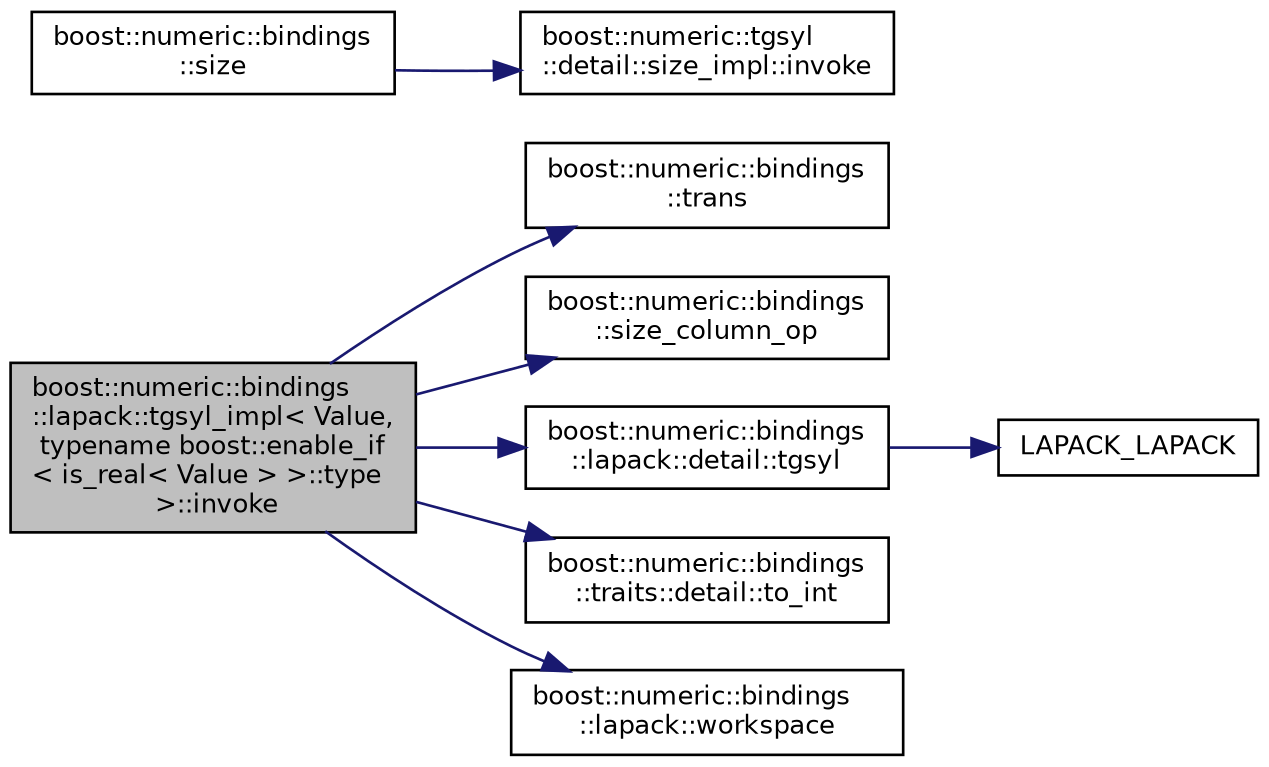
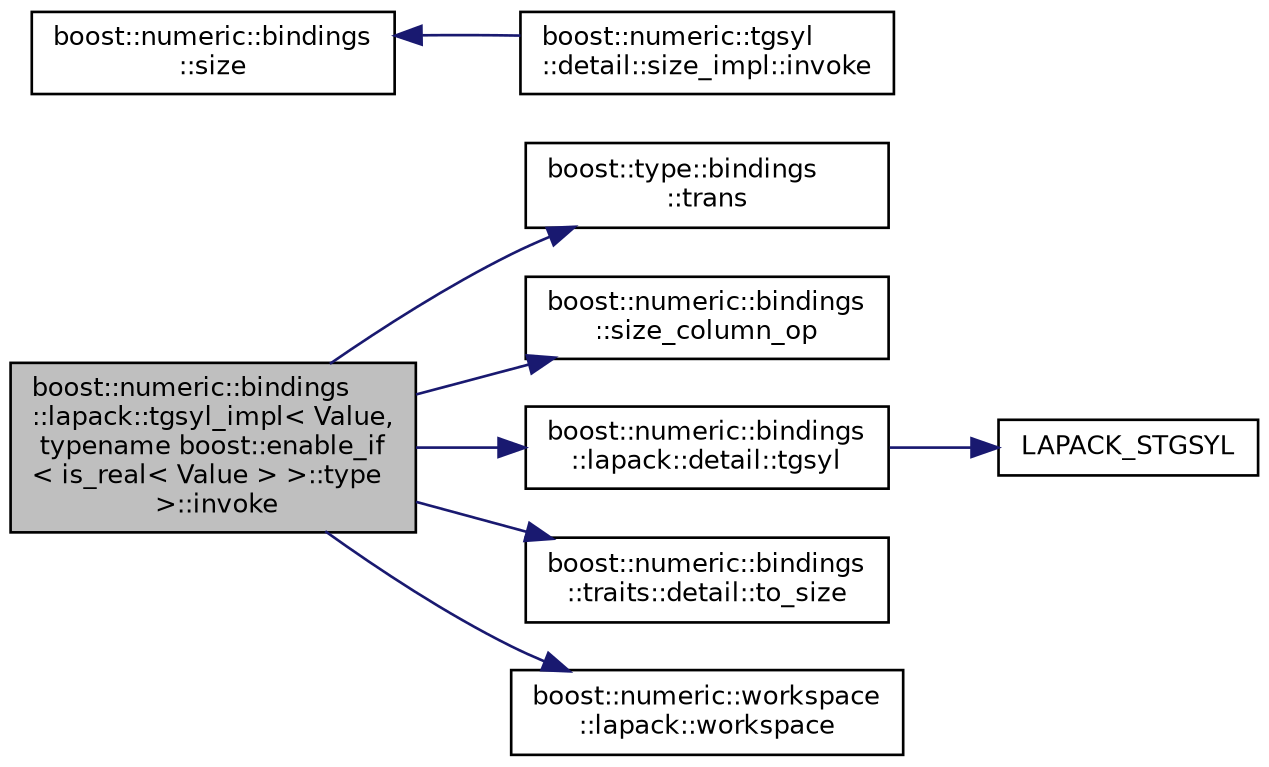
(444, 71) -> (471, 35)
(707, 185) -> (707, 185)
(1128, 448) -> (1128, 448)
(707, 580) -> (707, 580)
(707, 712) -> (707, 712)
